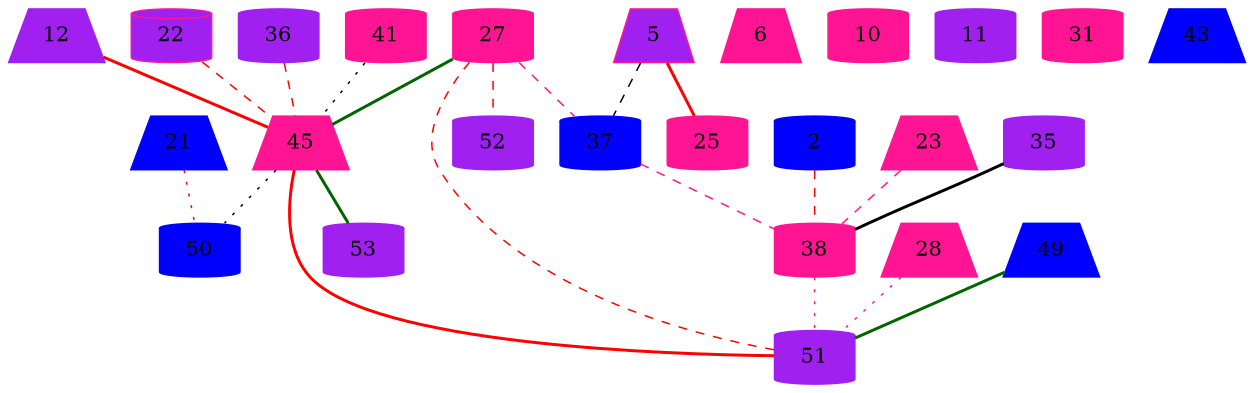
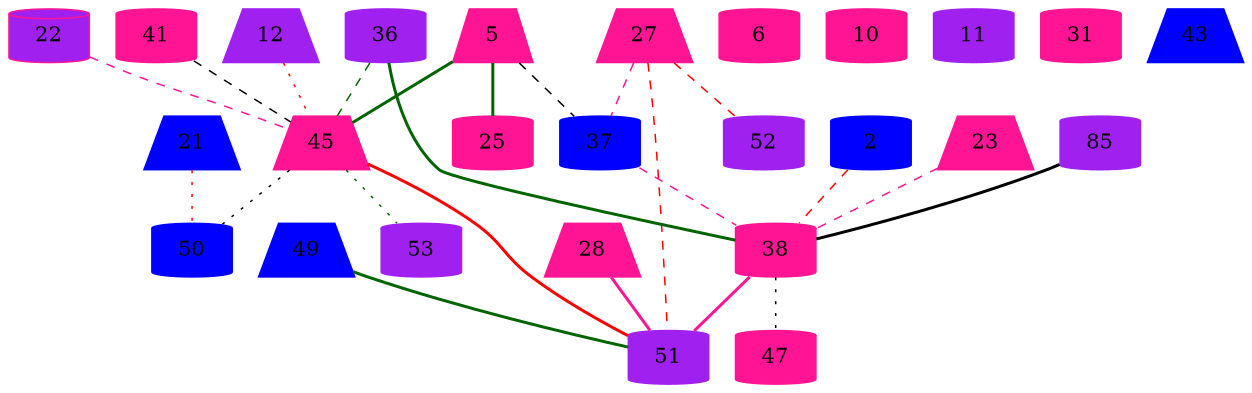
(493, 36) -> (645, 36)
(654, 36) -> (493, 36)
(761, 36) -> (759, 36)
(290, 89) -> (354, 89)
(343, 89) -> (242, 91)
(681, 89) -> (493, 89)
(237, 90) -> (189, 94)
(186, 92) -> (296, 89)
(393, 92) -> (405, 91)
(1044, 143) -> (1100, 143)
none -> (528, 194)
(332, 197) -> (372, 197)
(815, 304) -> (722, 304)
(871, 304) -> (631, 304)
none -> (776, 357)
